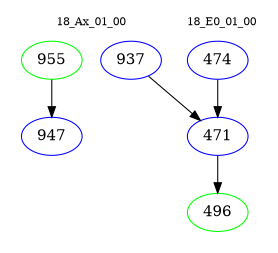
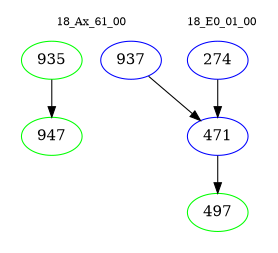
(91, 23) -> (91, 23)
(52, 60) -> (52, 60)
(218, 60) -> (218, 60)
(52, 136) -> (52, 136)
(218, 212) -> (218, 212)
